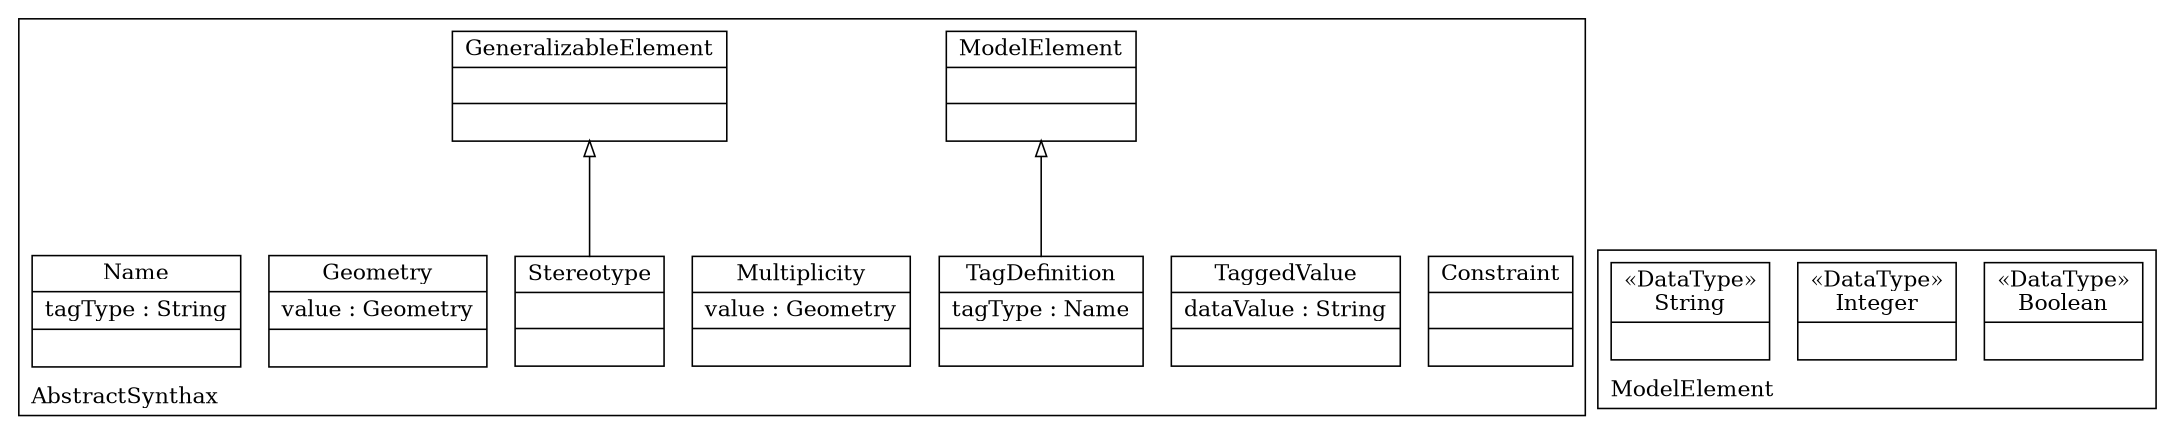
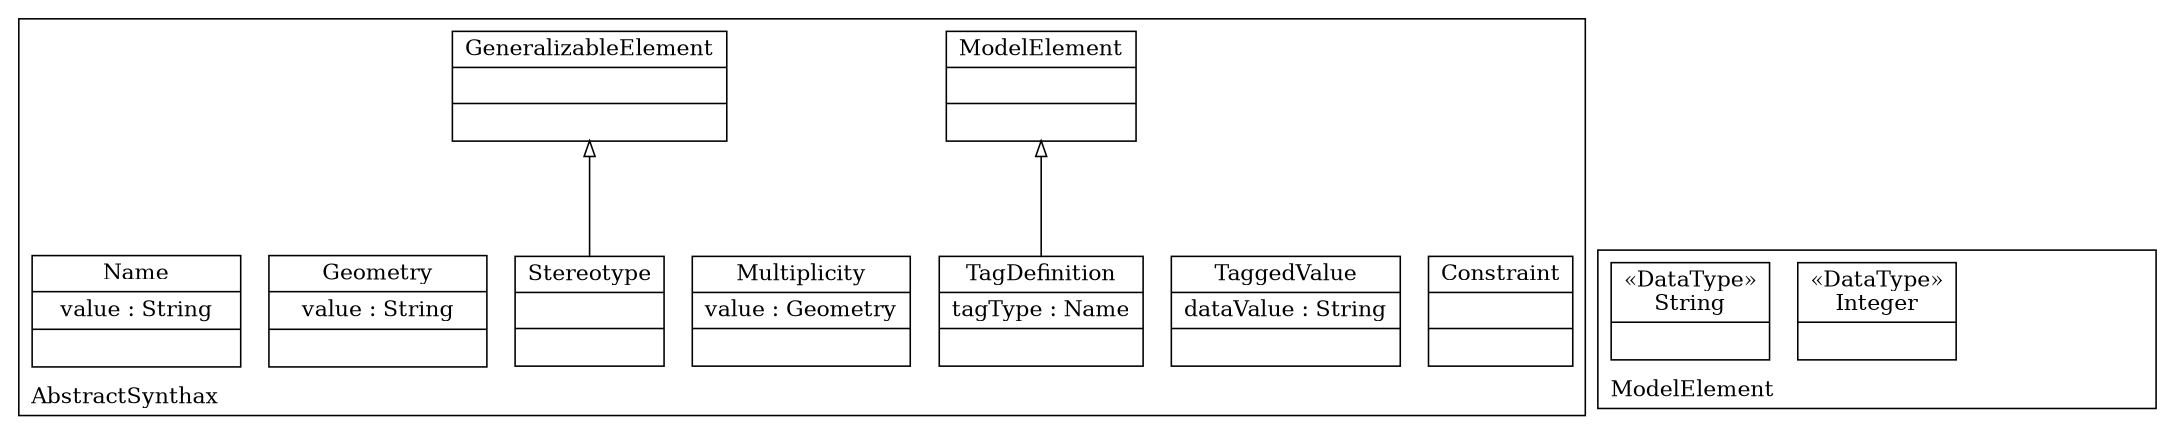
(136, 310) -> (136, 310)
(378, 310) -> (378, 310)
(2064, 311) -> none
